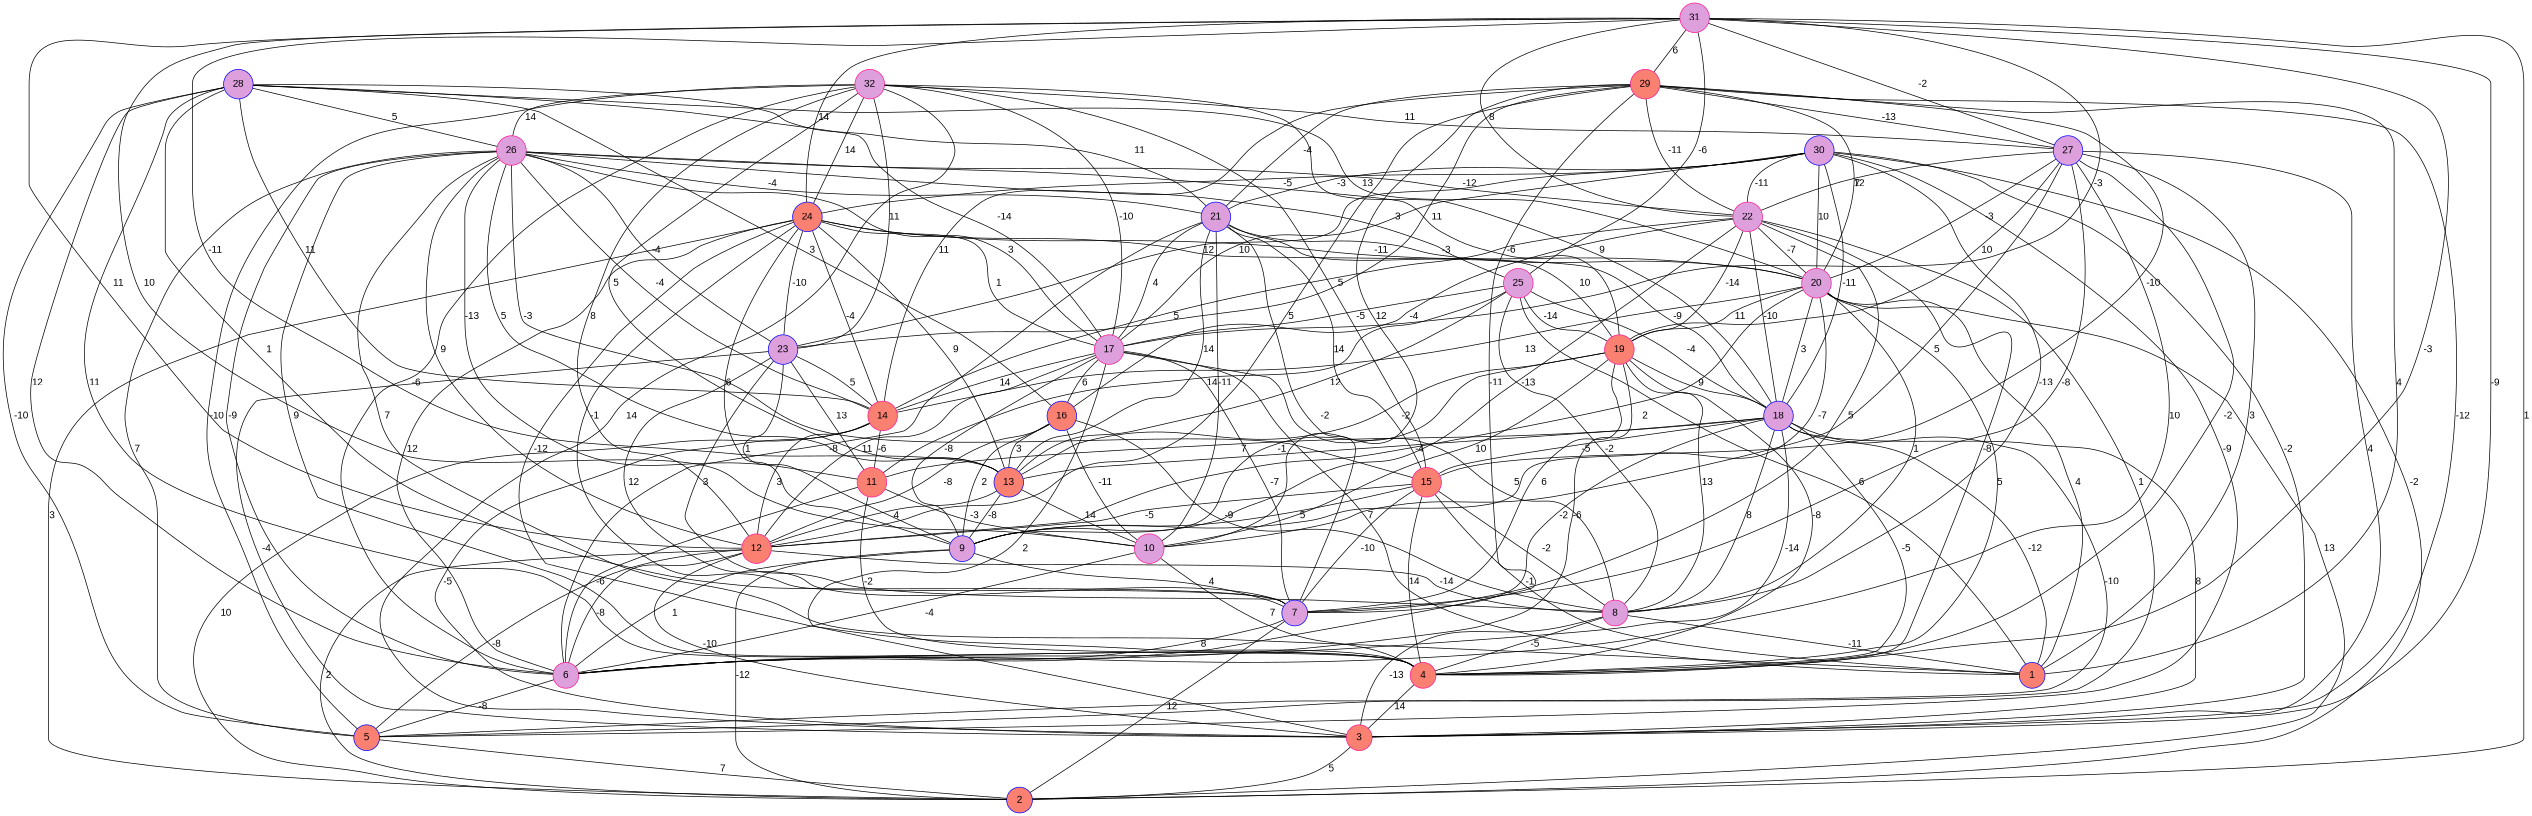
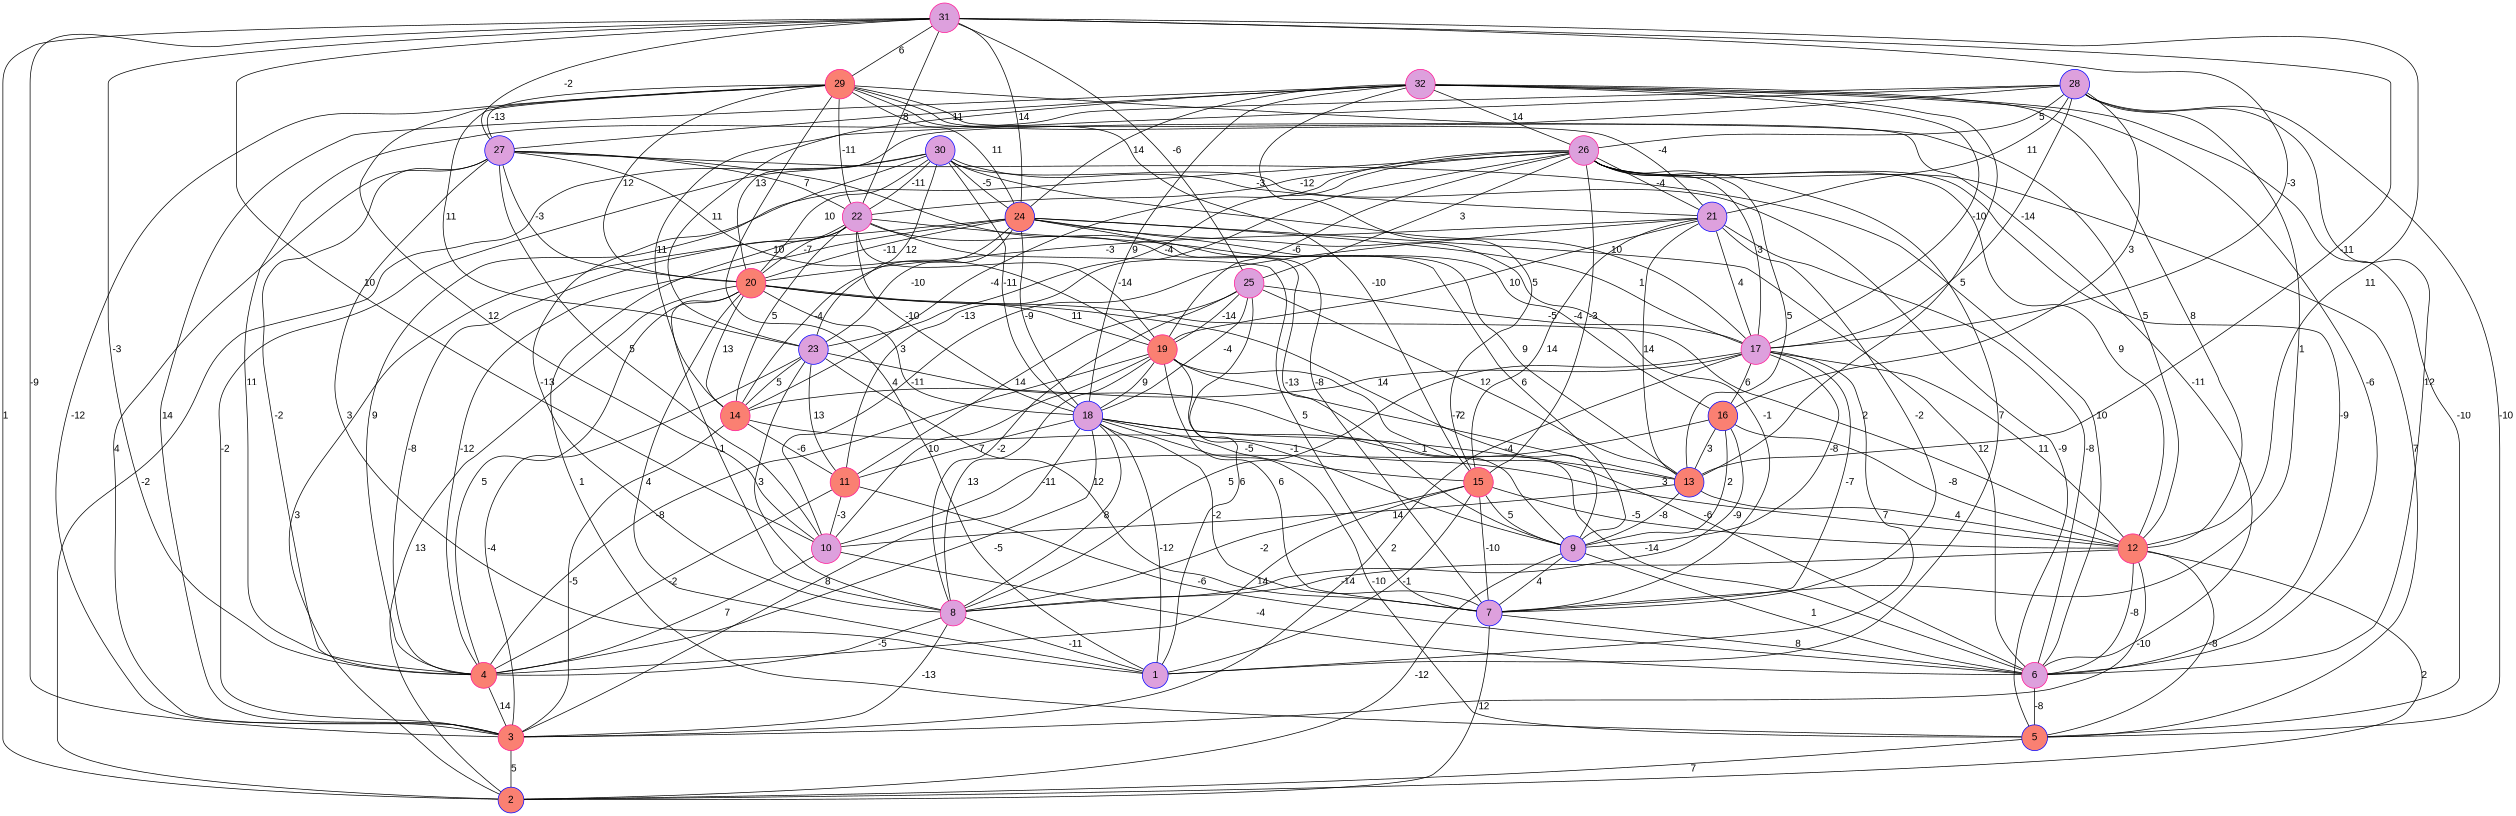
(1204, 188) -> (961, 135)
(1816, 283) -> (751, 283)
(196, 675) -> none
(2032, 675) -> (1155, 675)
